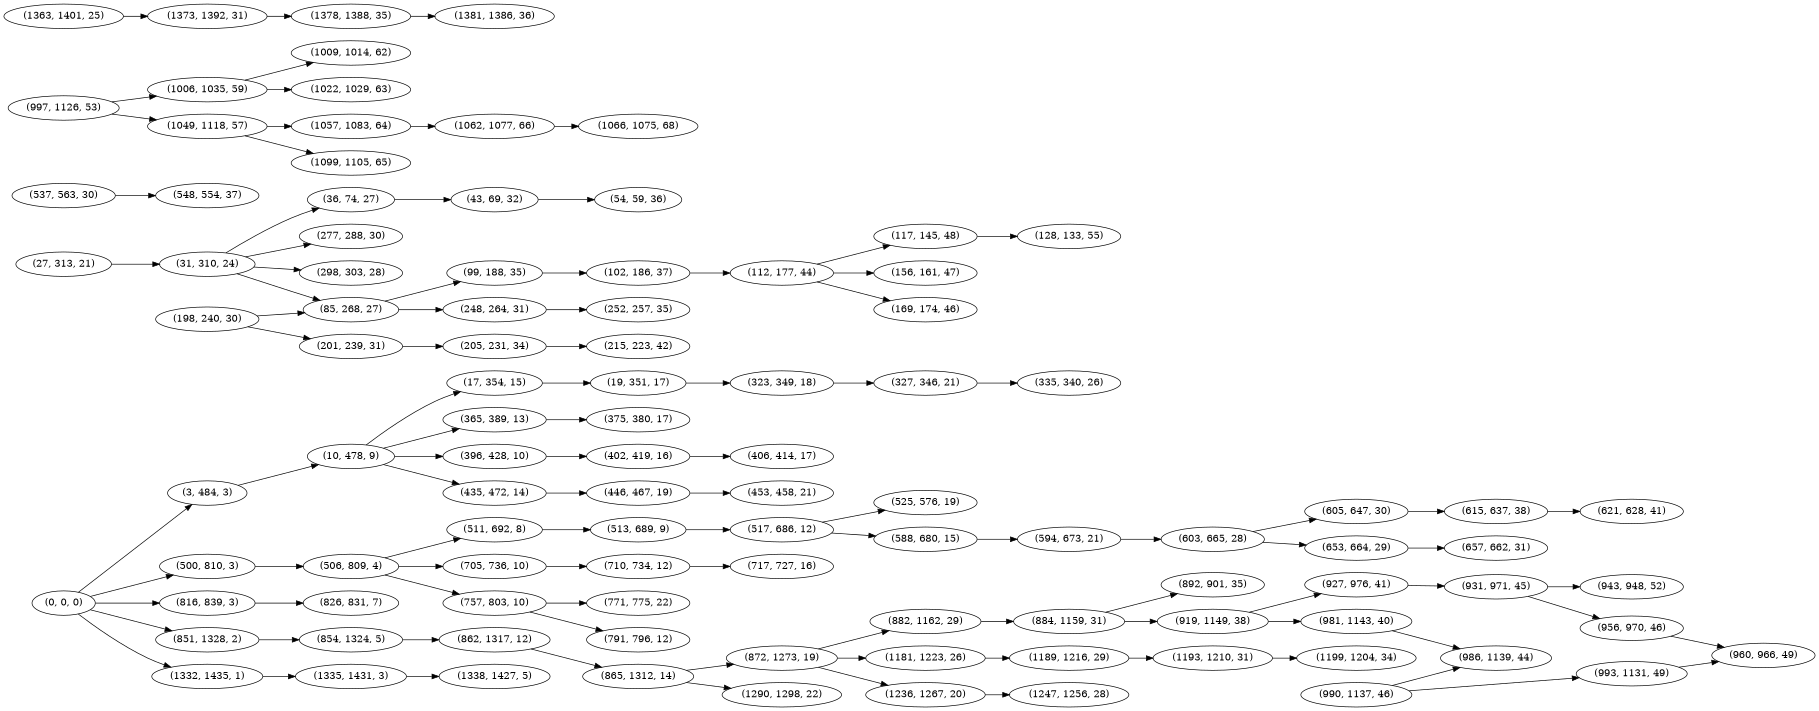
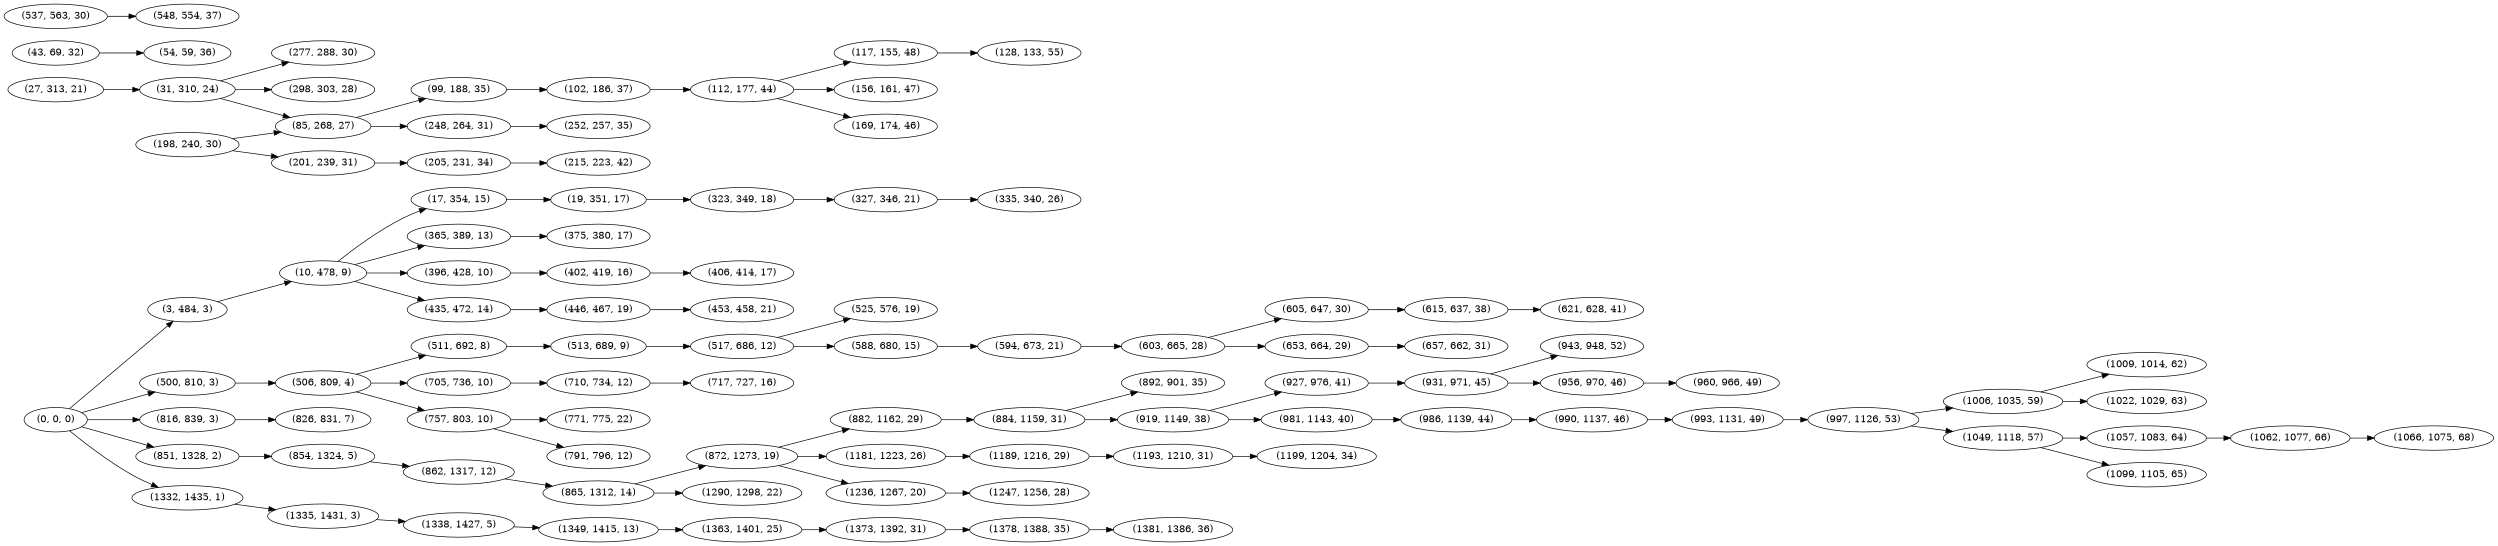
(351, 200) -> none
(925, 236) -> (886, 53)
none -> (598, 530)
(1695, 665) -> (1792, 420)
(1423, 677) -> (1521, 420)
